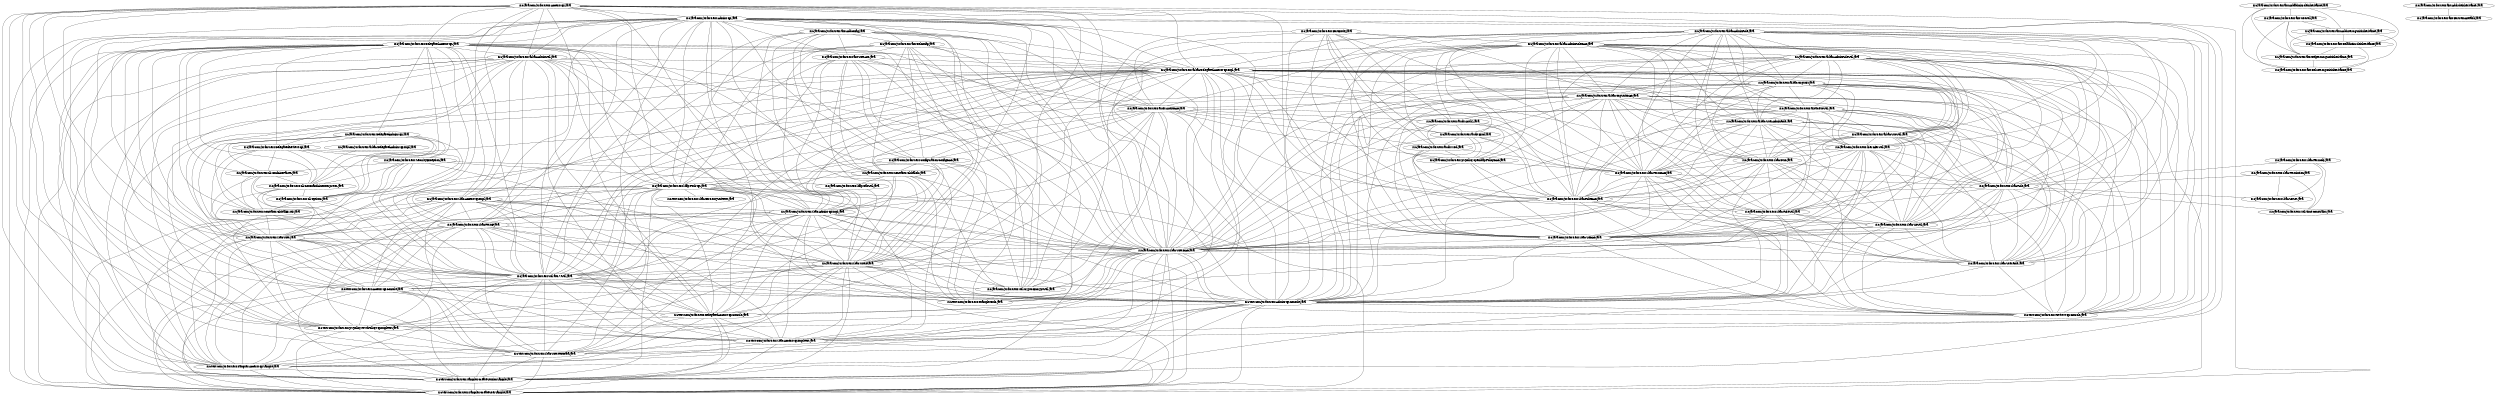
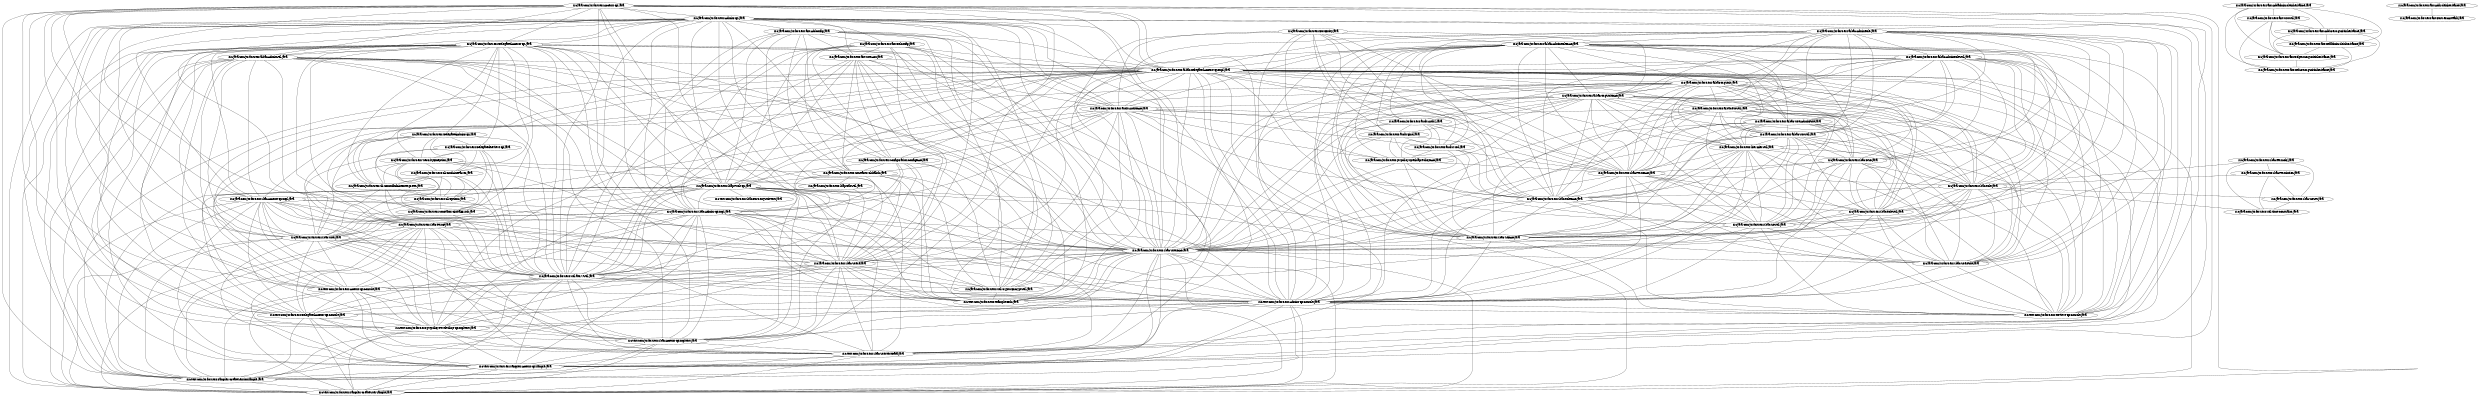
(424, 122) -> (481, 110)
(1831, 128) -> (1543, 94)
(377, 148) -> none
none -> (878, 229)
